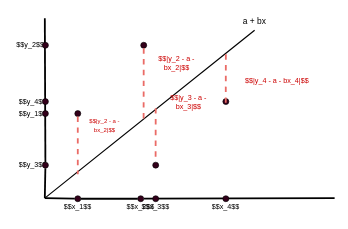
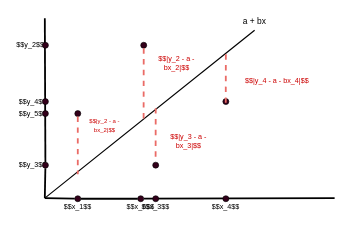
(189, 102) -> (189, 141)
(33, 114) -> (33, 114)
(141, 207) -> (141, 207)
